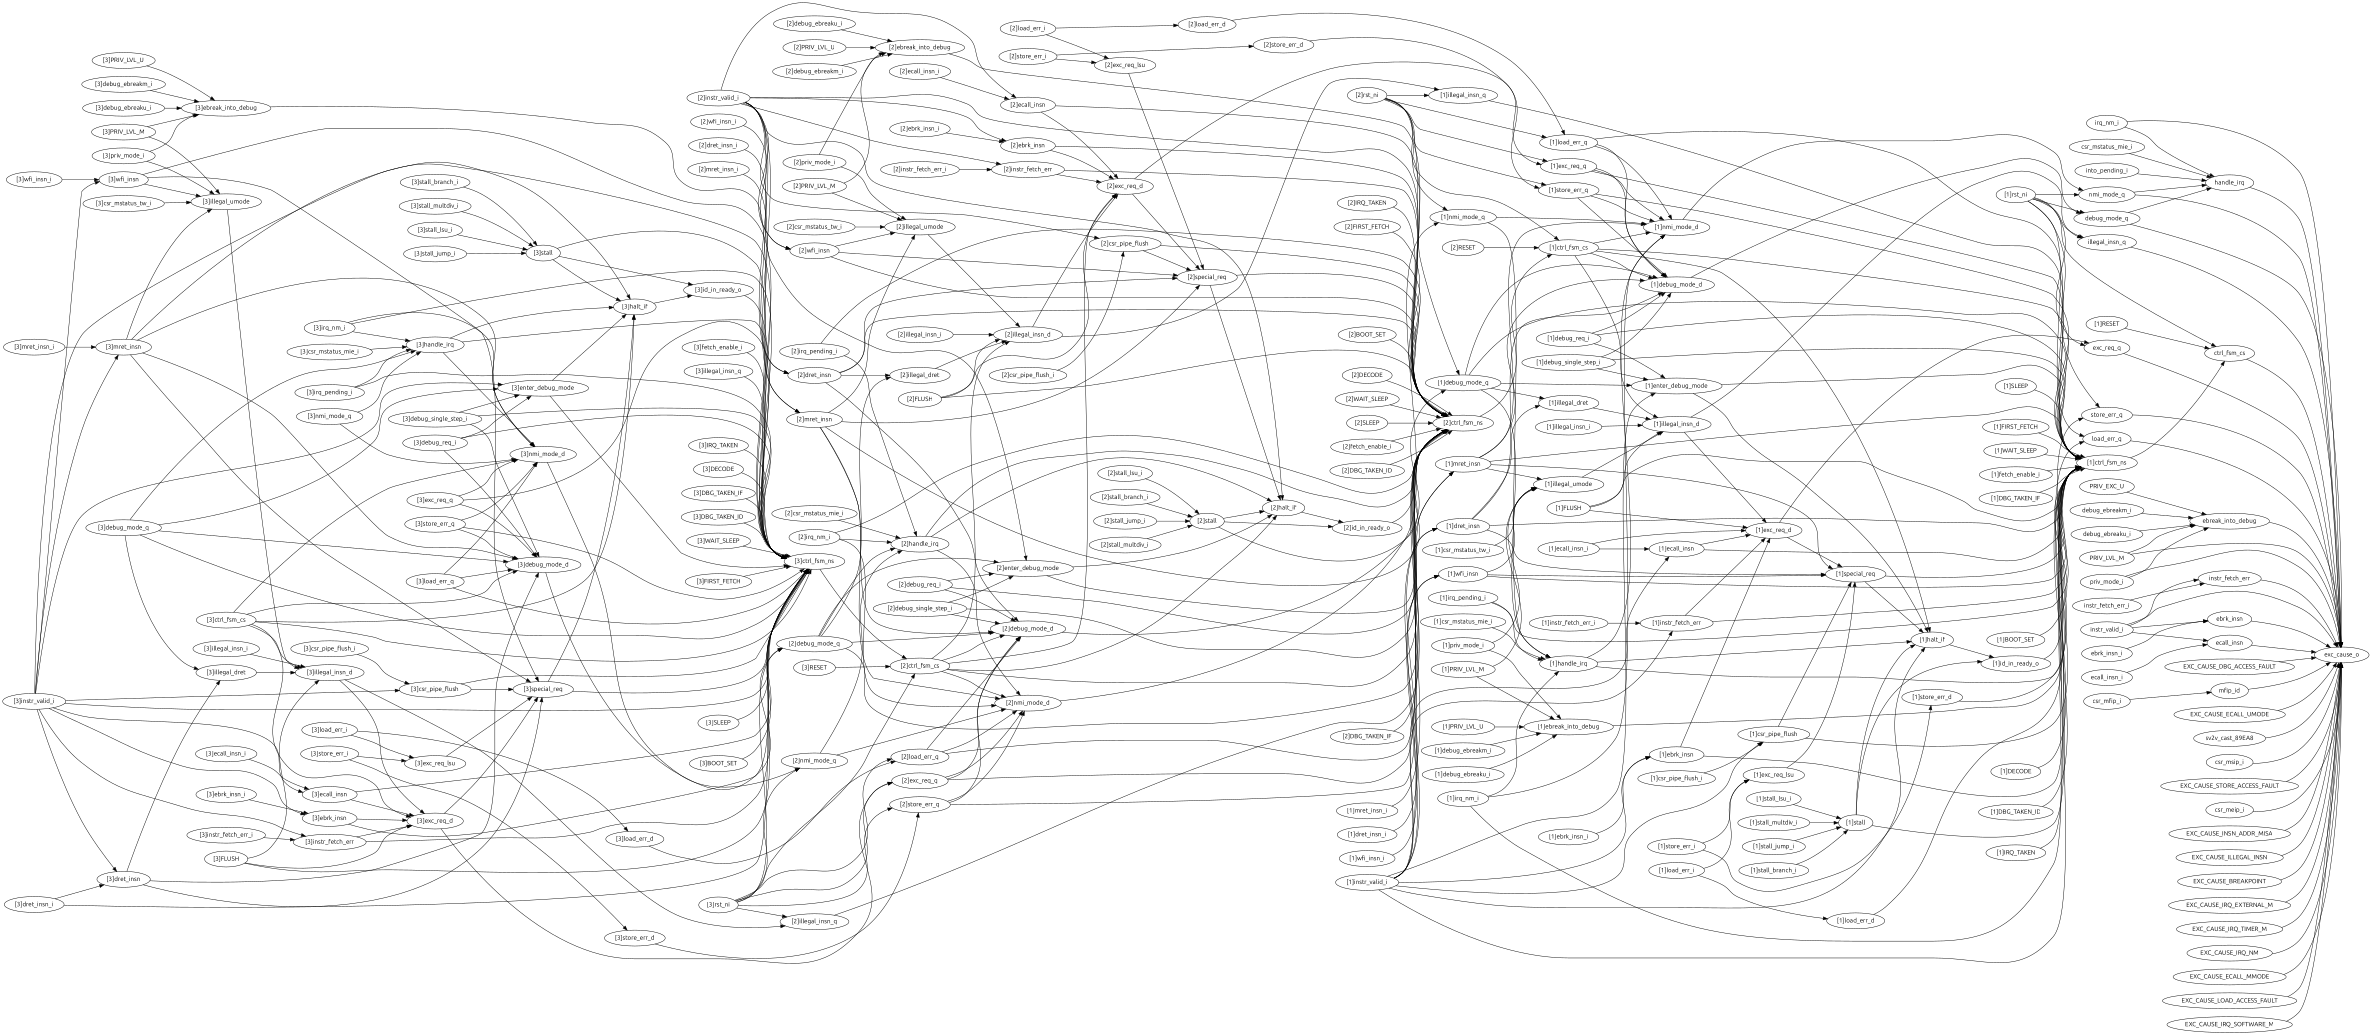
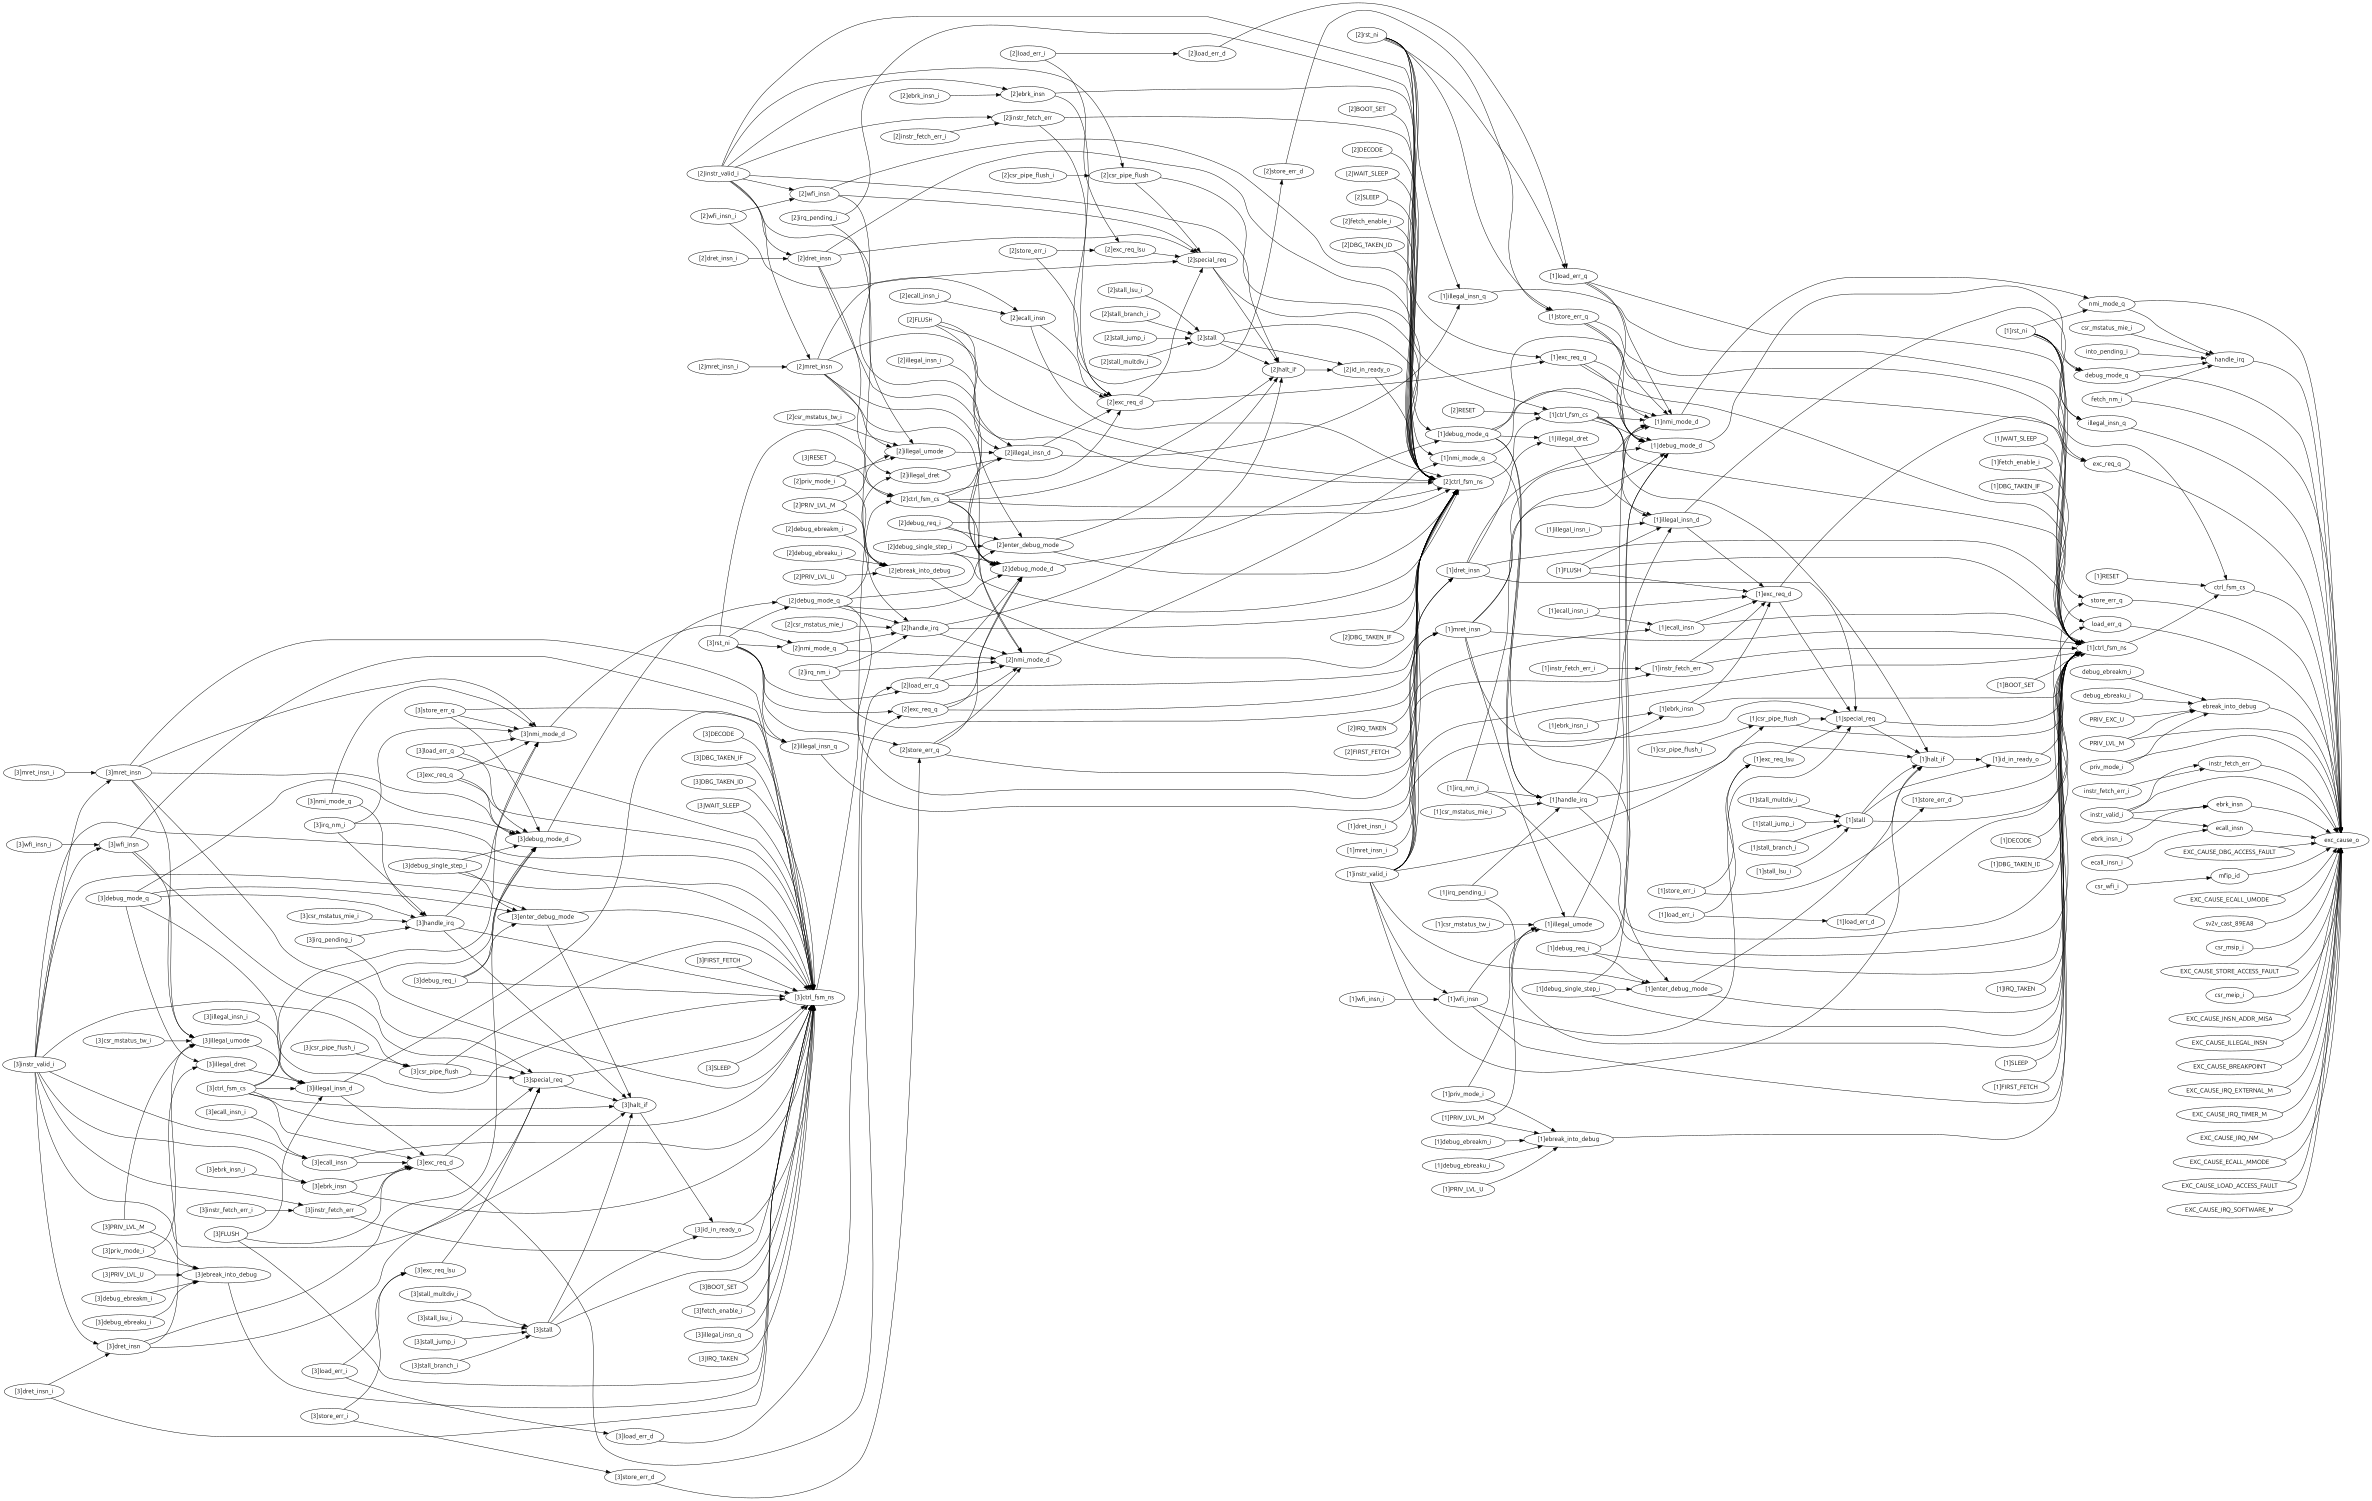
(861, 12) -> (863, 285)
(2107, 123) -> (2107, 400)
(2107, 701) -> (2107, 887)
